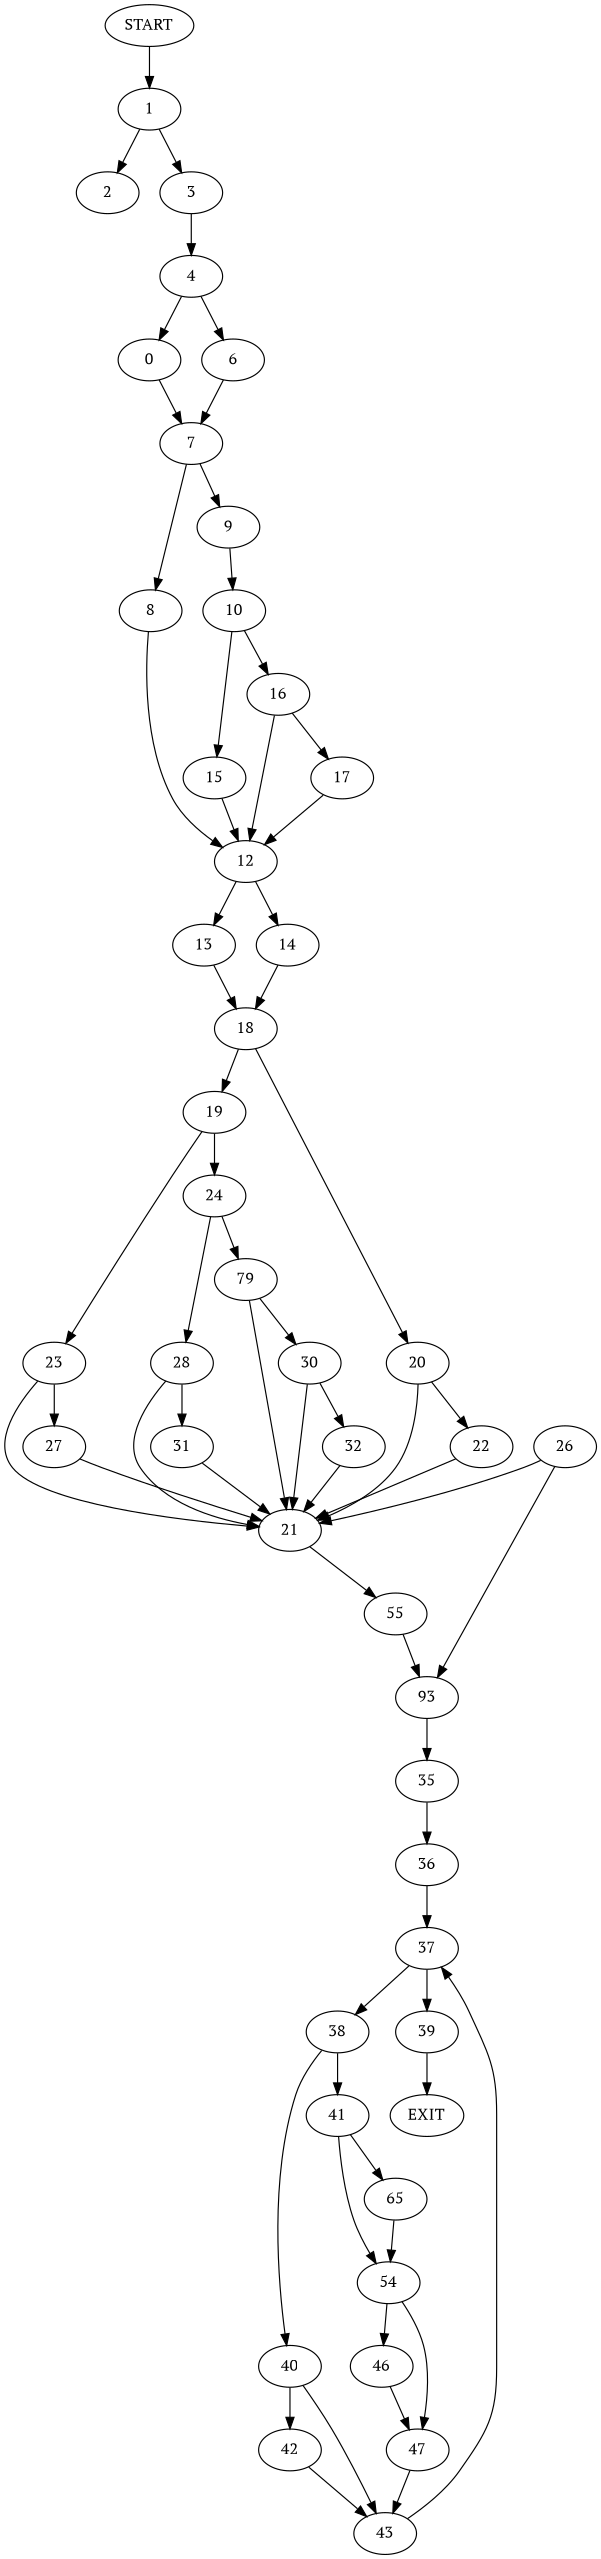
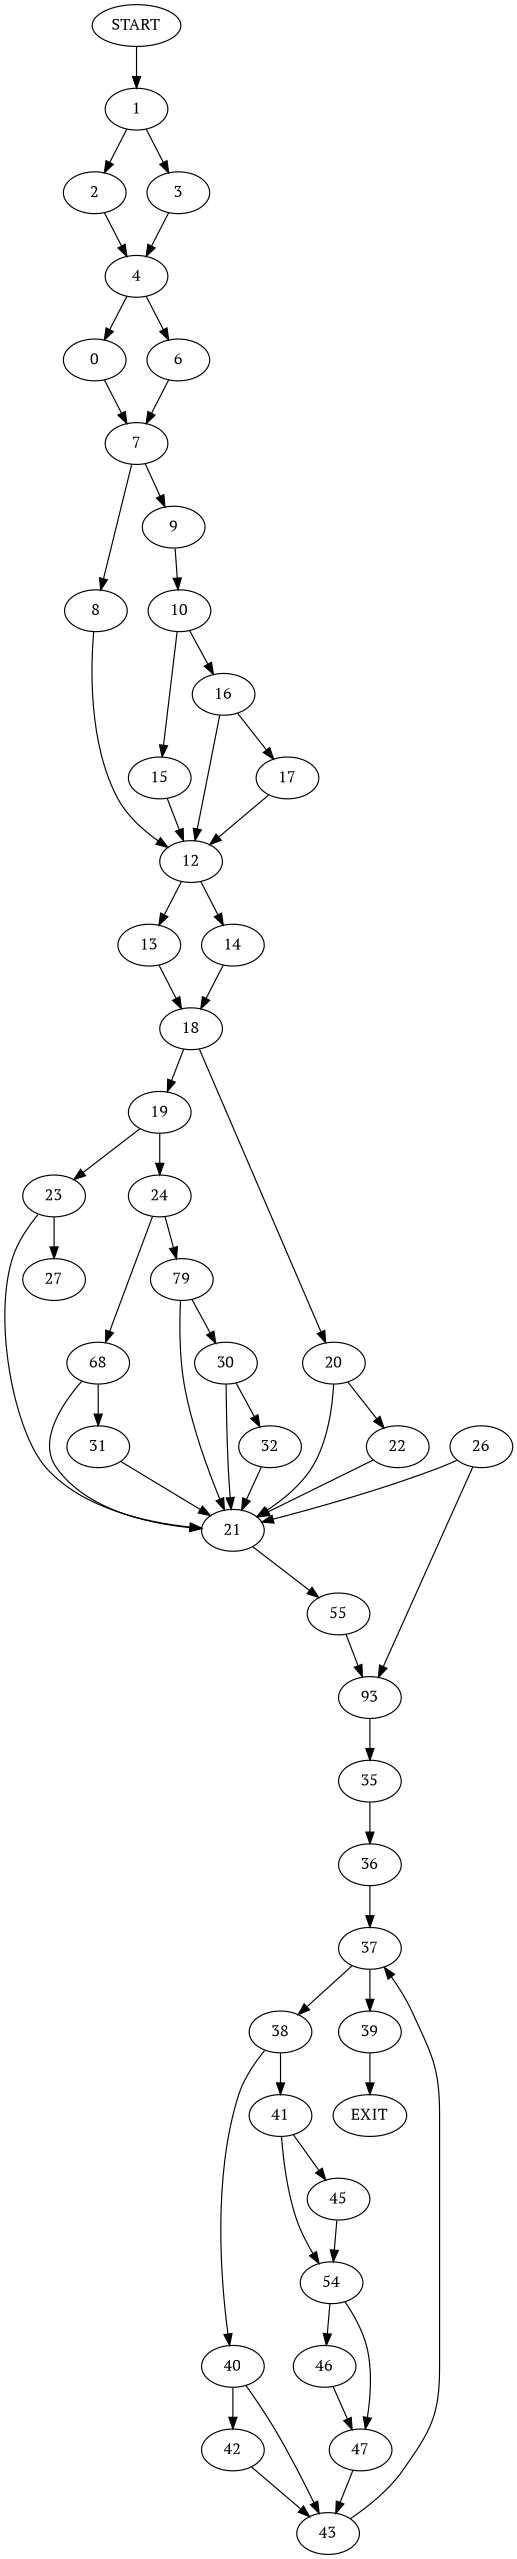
none -> (113, 229)
(182, 1363) -> (98, 1363)
(186, 1497) -> none
(396, 2199) -> (339, 2199)
